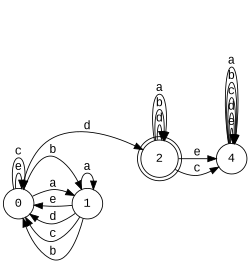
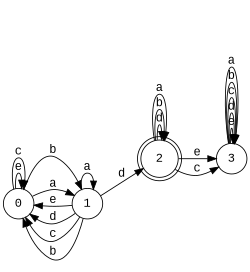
(64, 134) -> (118, 185)
(232, 159) -> (232, 159)
